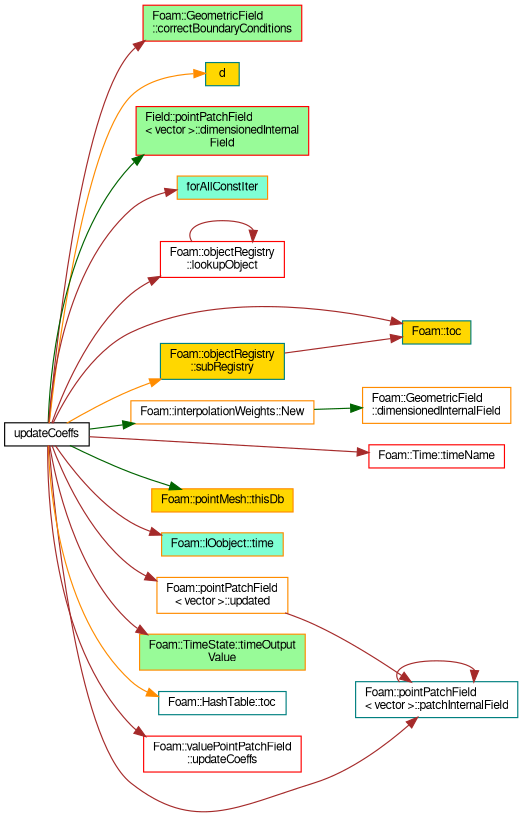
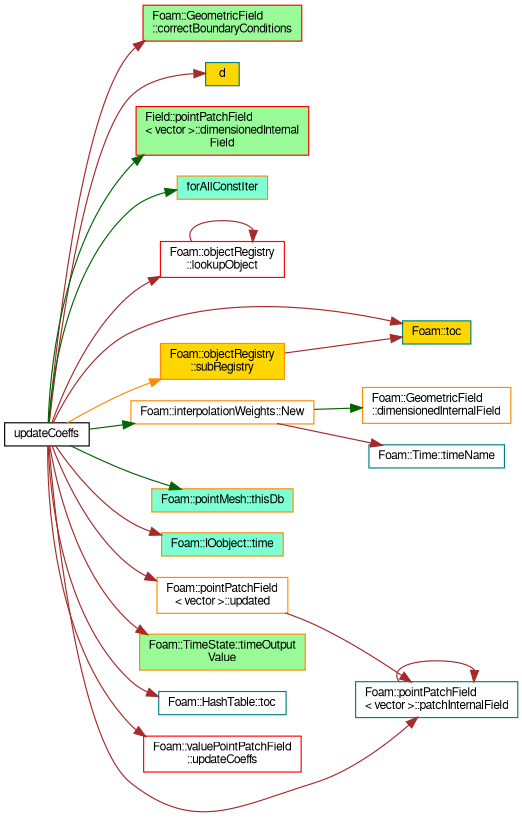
(87, 202) -> (87, 202)
(78, 290) -> (78, 290)
(222, 361) -> (222, 361)
(223, 444) -> (324, 433)
(437, 456) -> (437, 456)
(222, 500) -> (222, 500)
(73, 587) -> (73, 587)
